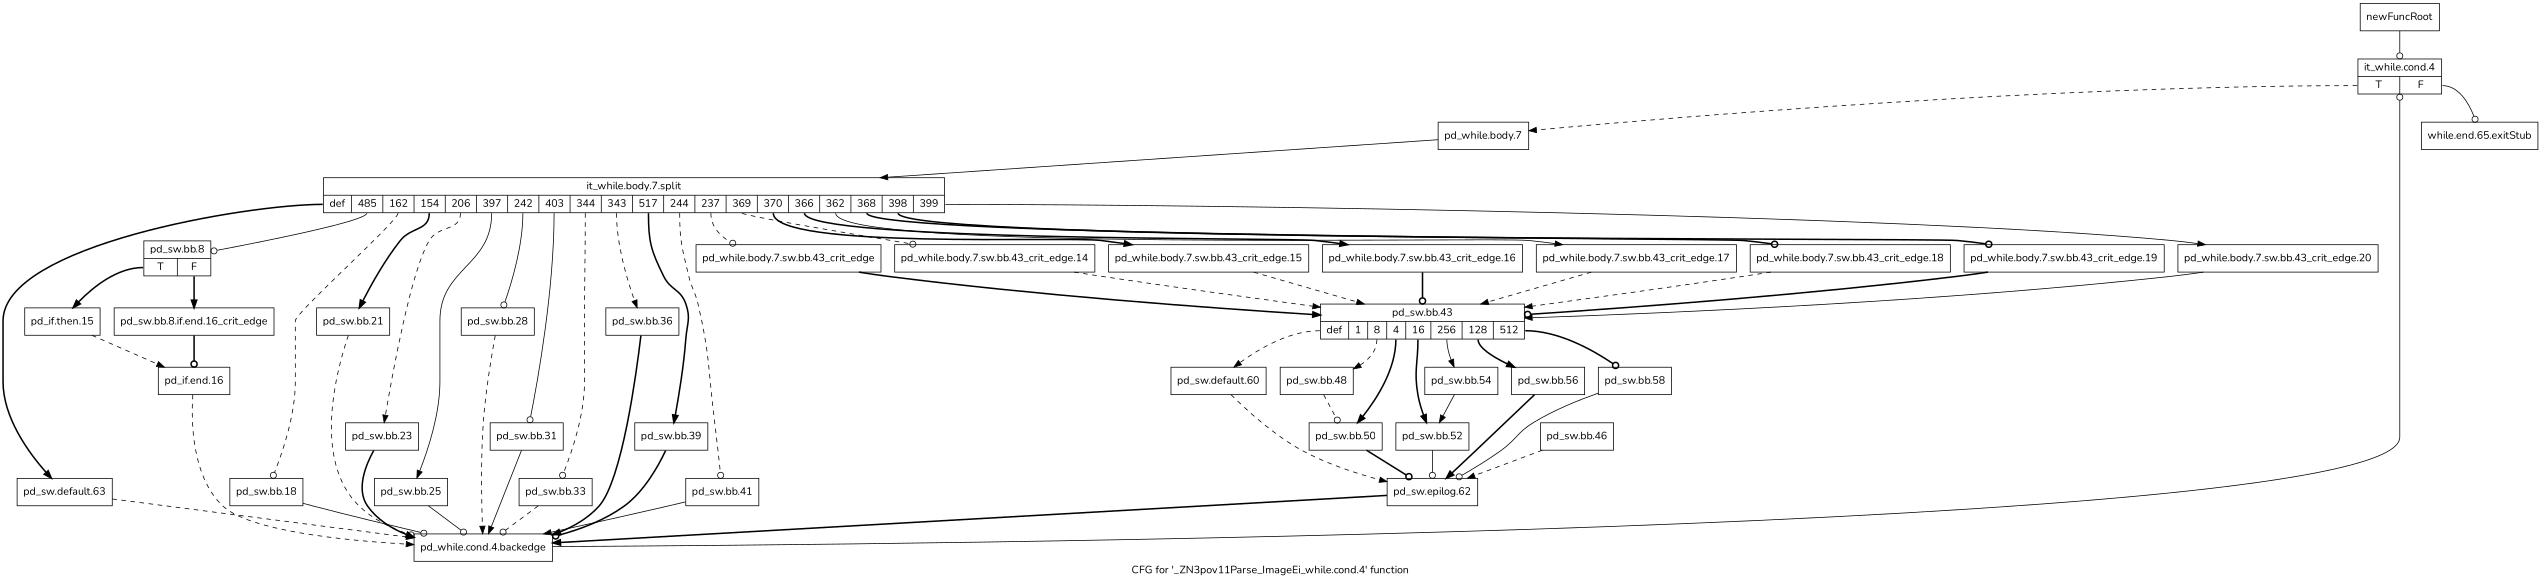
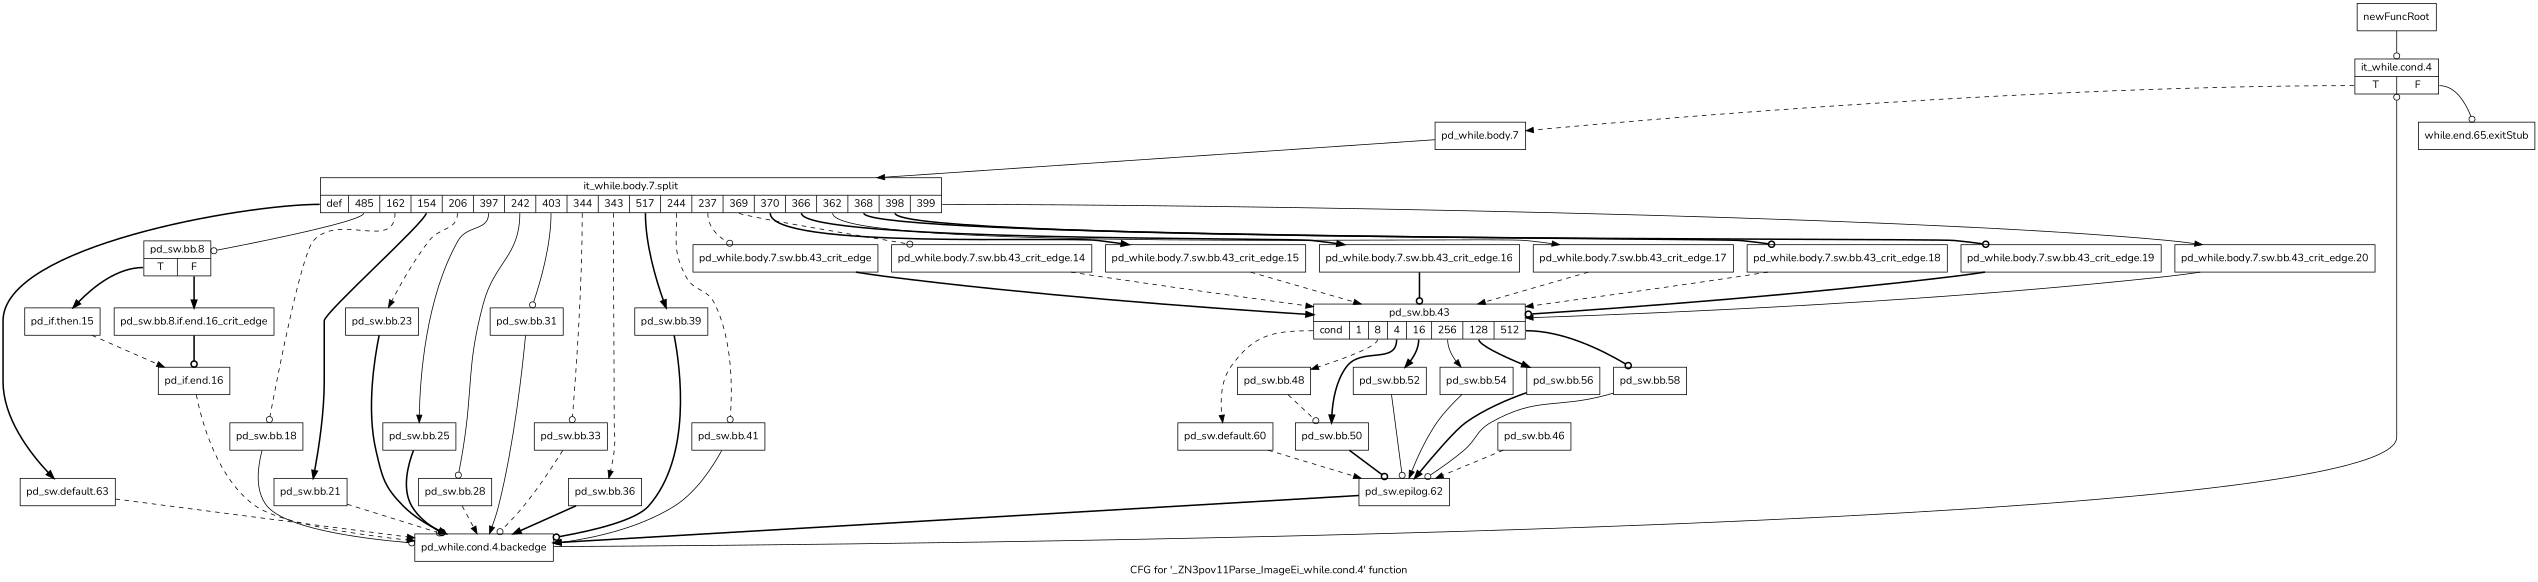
(1335, 330) -> (1332, 330)
(1449, 405) -> (1432, 430)
(445, 518) -> (408, 497)
